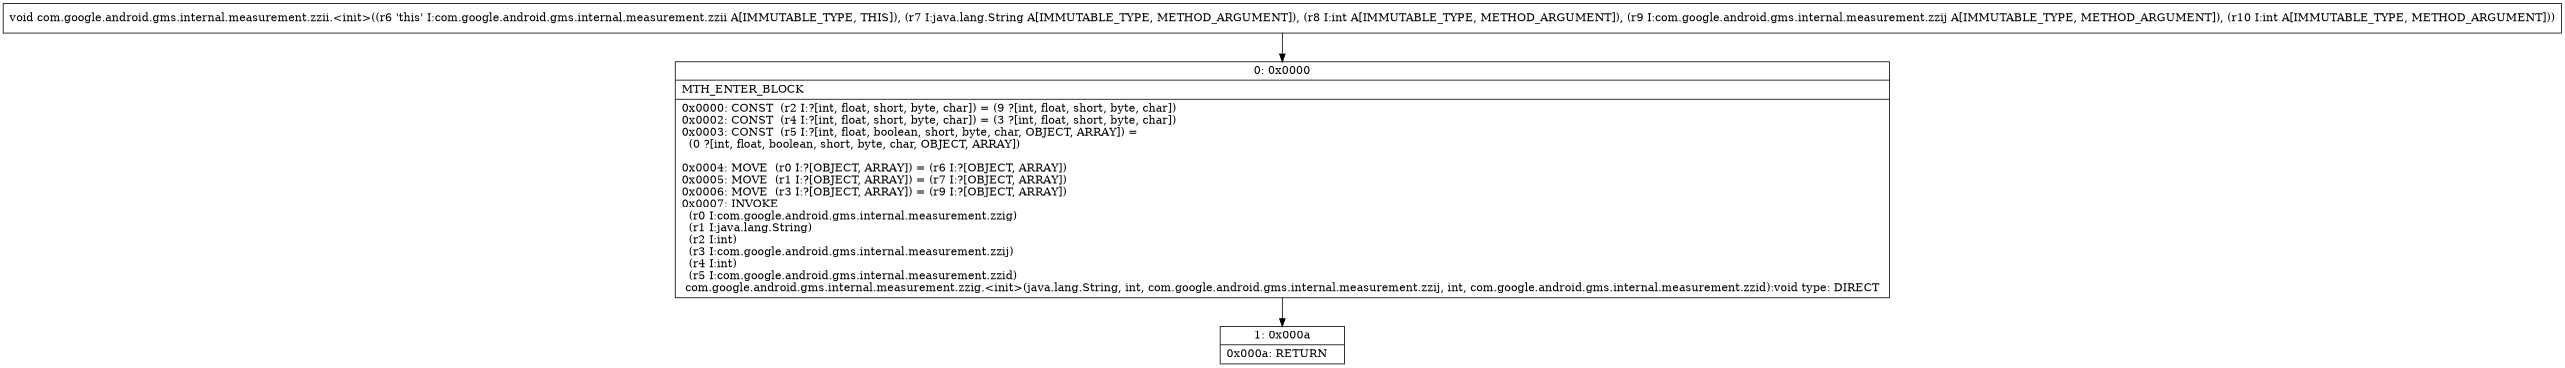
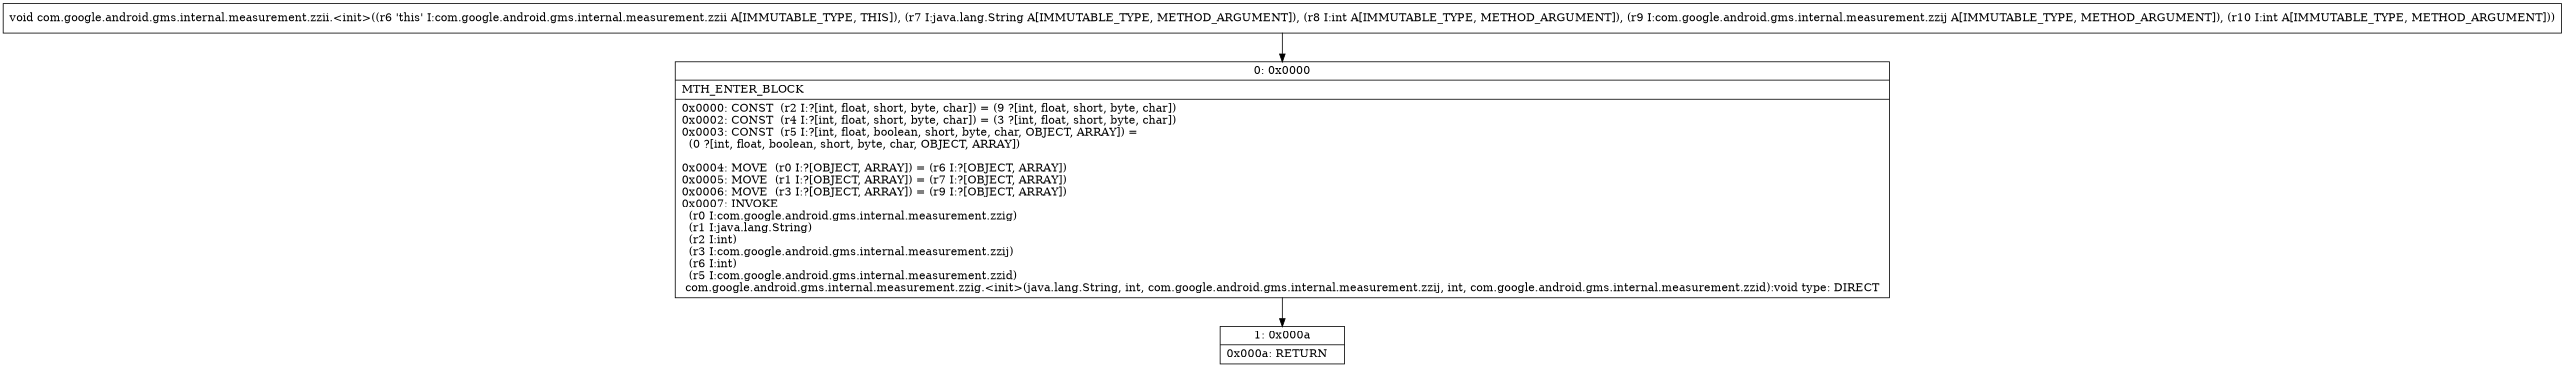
(710, 264) -> (710, 264)
